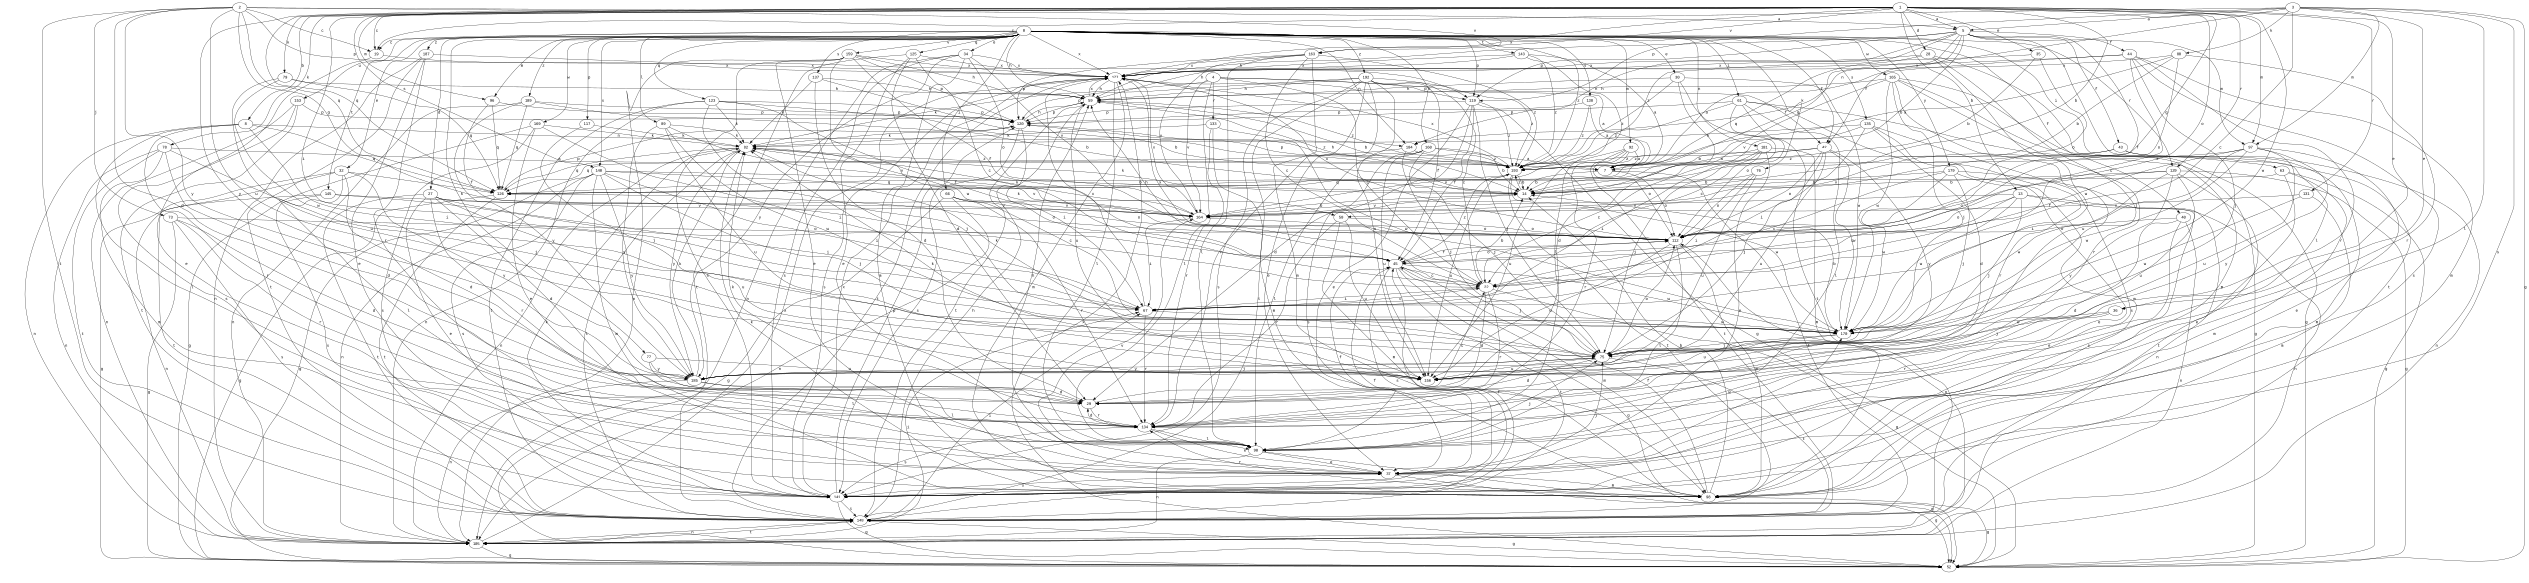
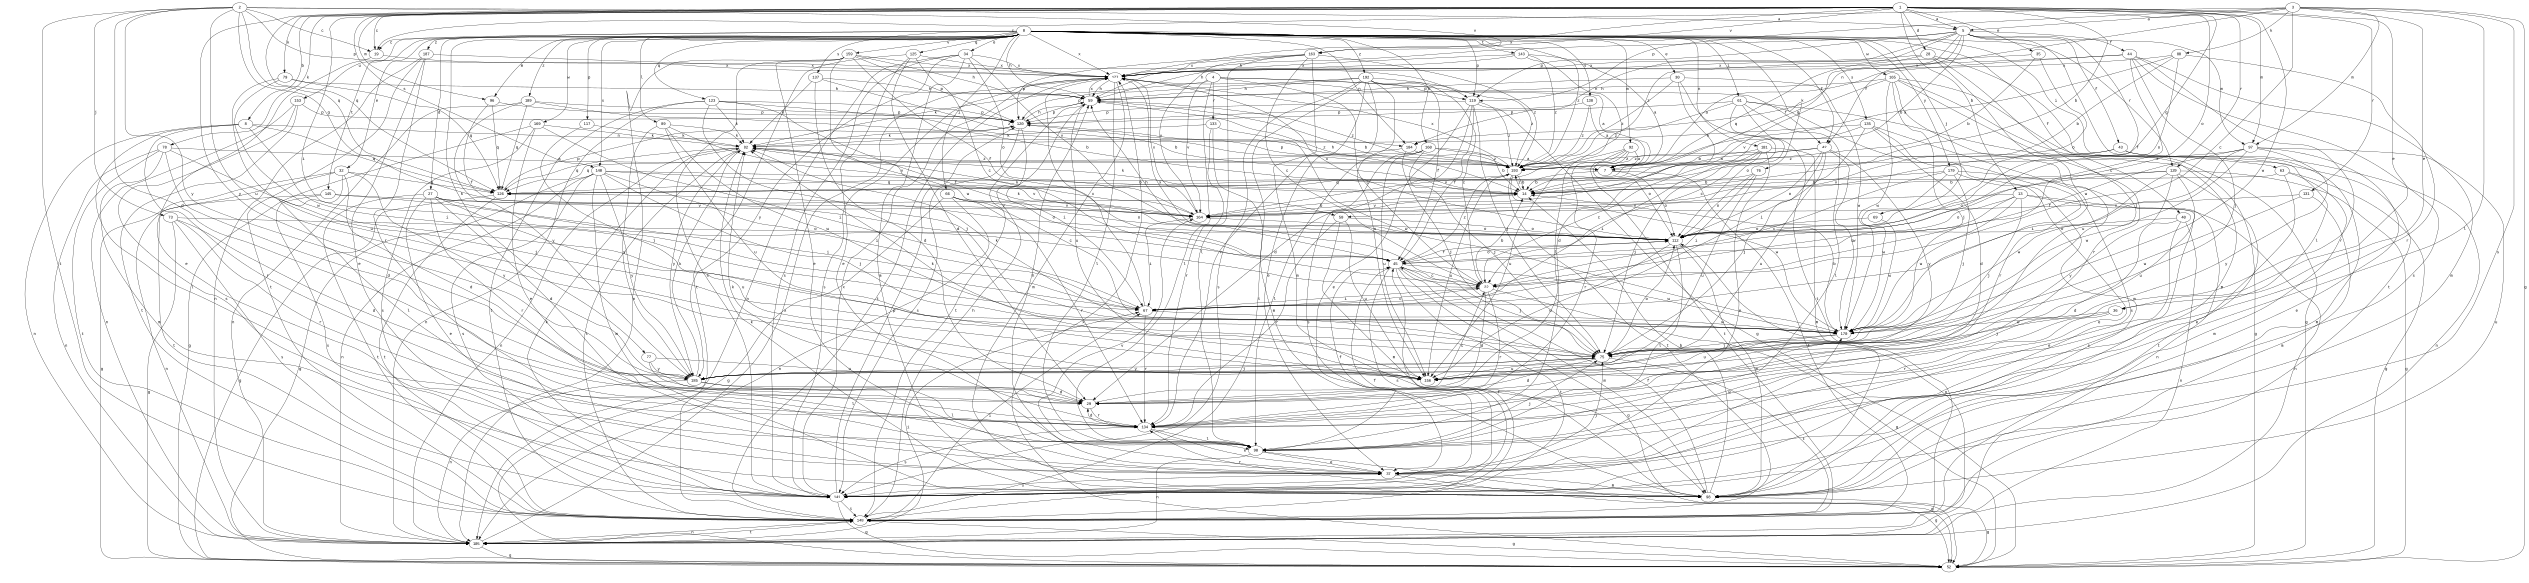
none -> (1875, 217)
(1946, 347) -> (2338, 424)
